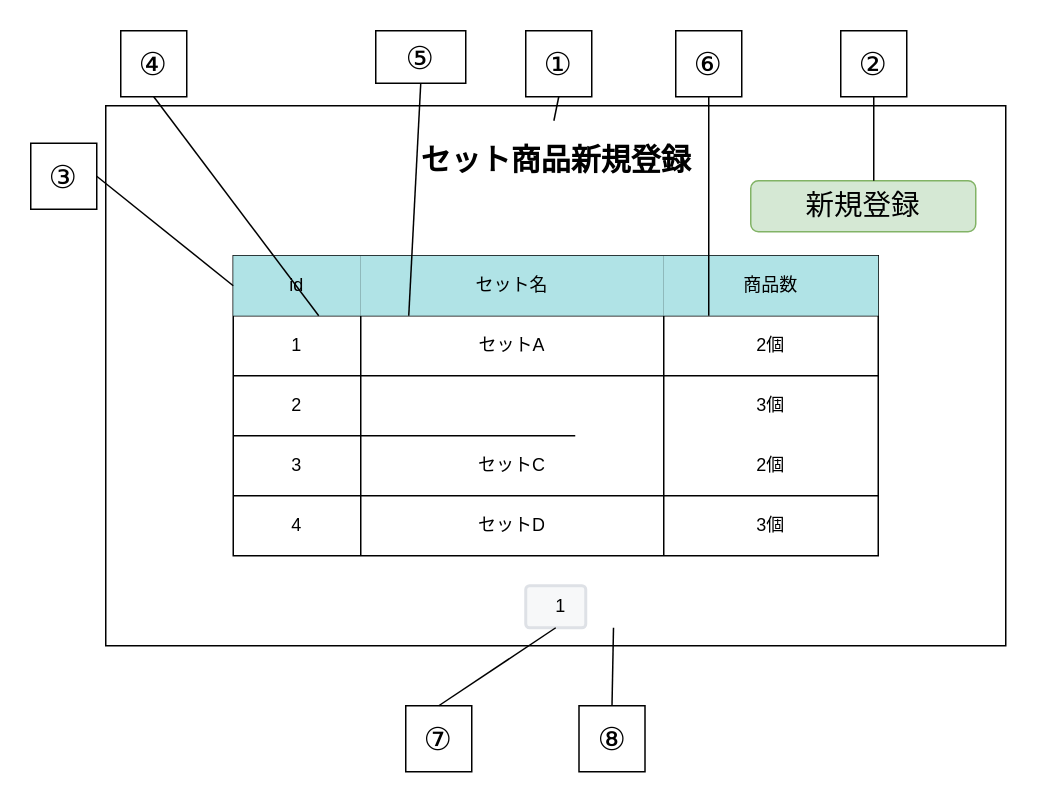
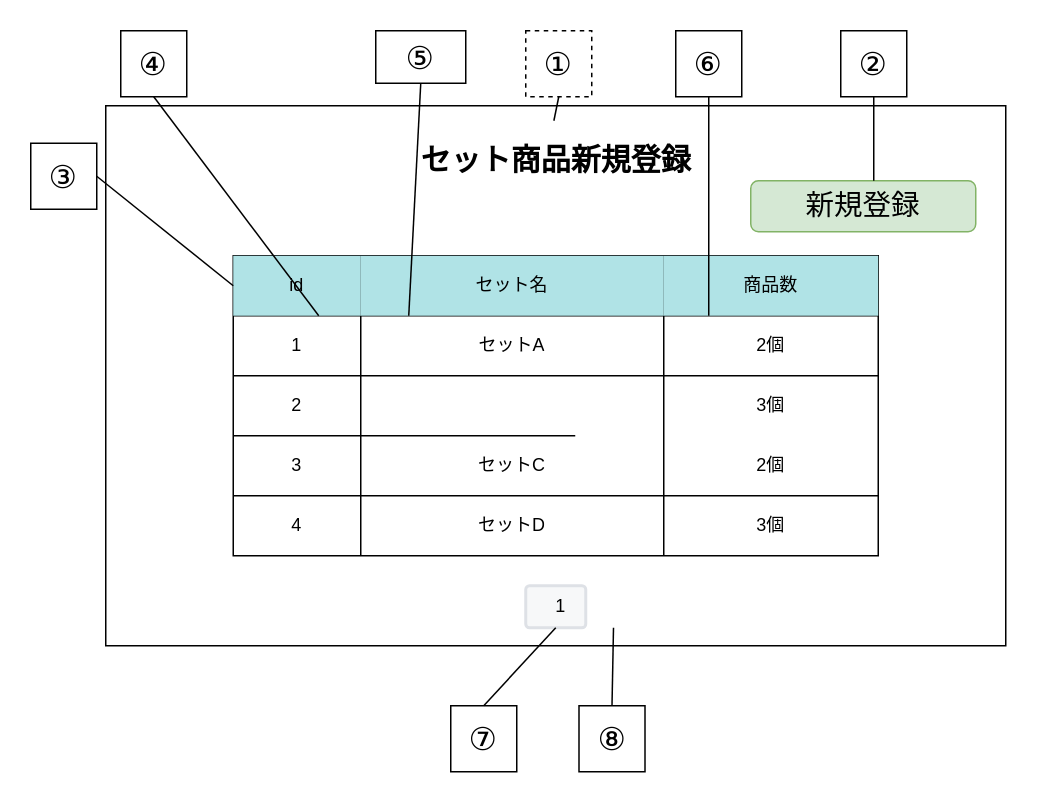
(559, 64) -> (559, 64)
(439, 739) -> (484, 739)
